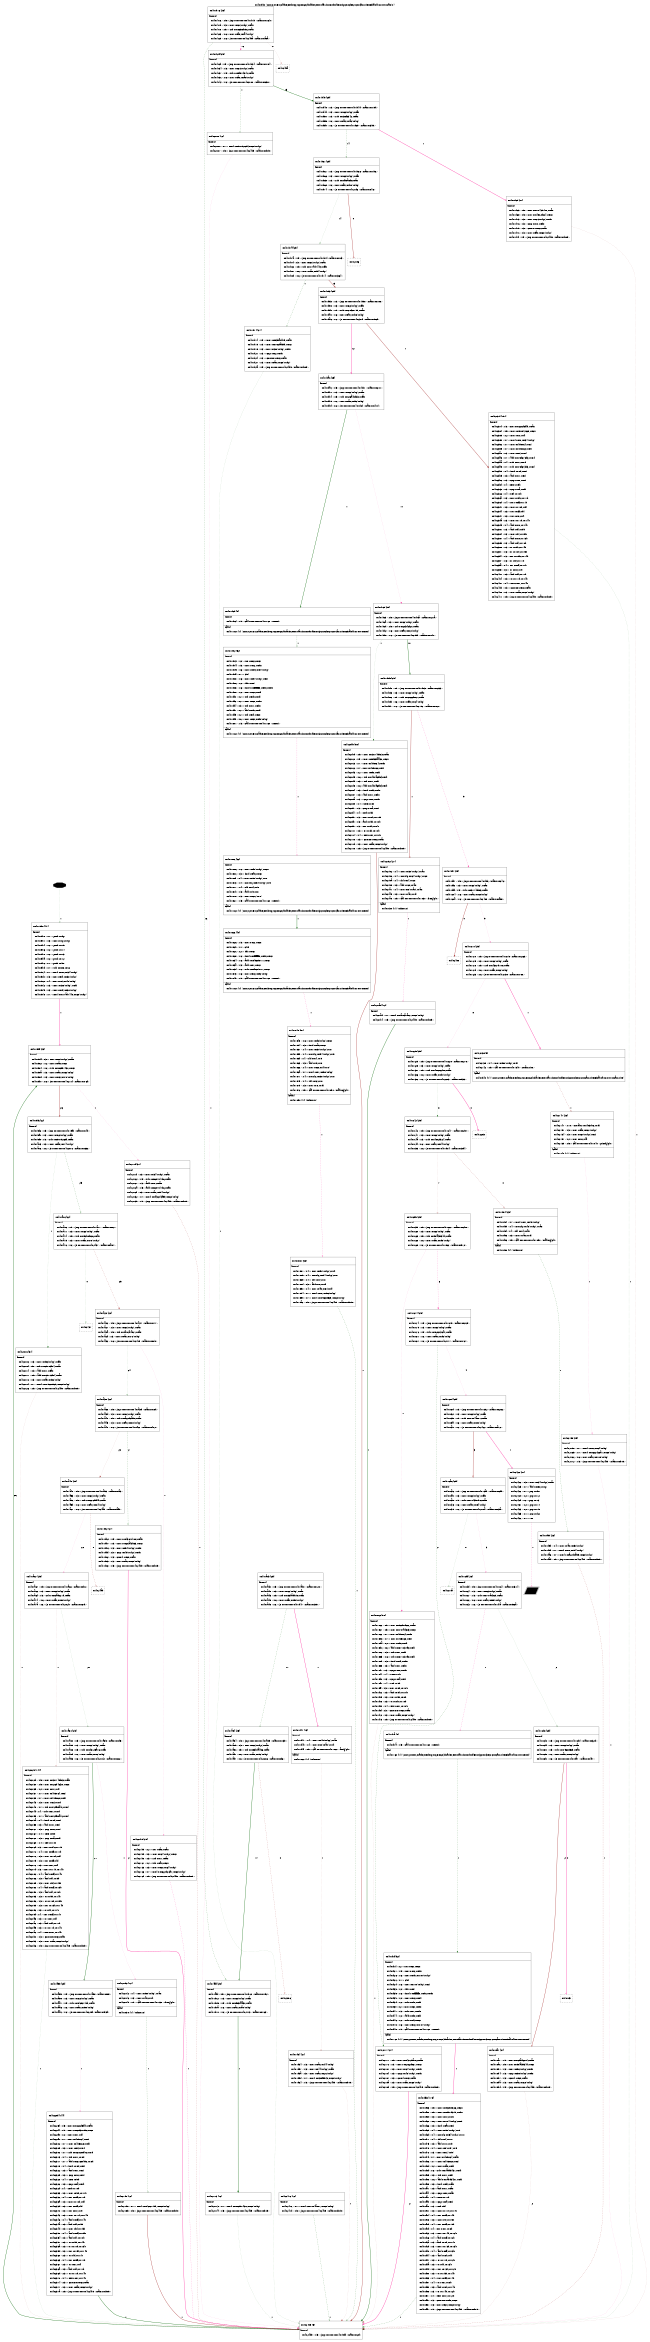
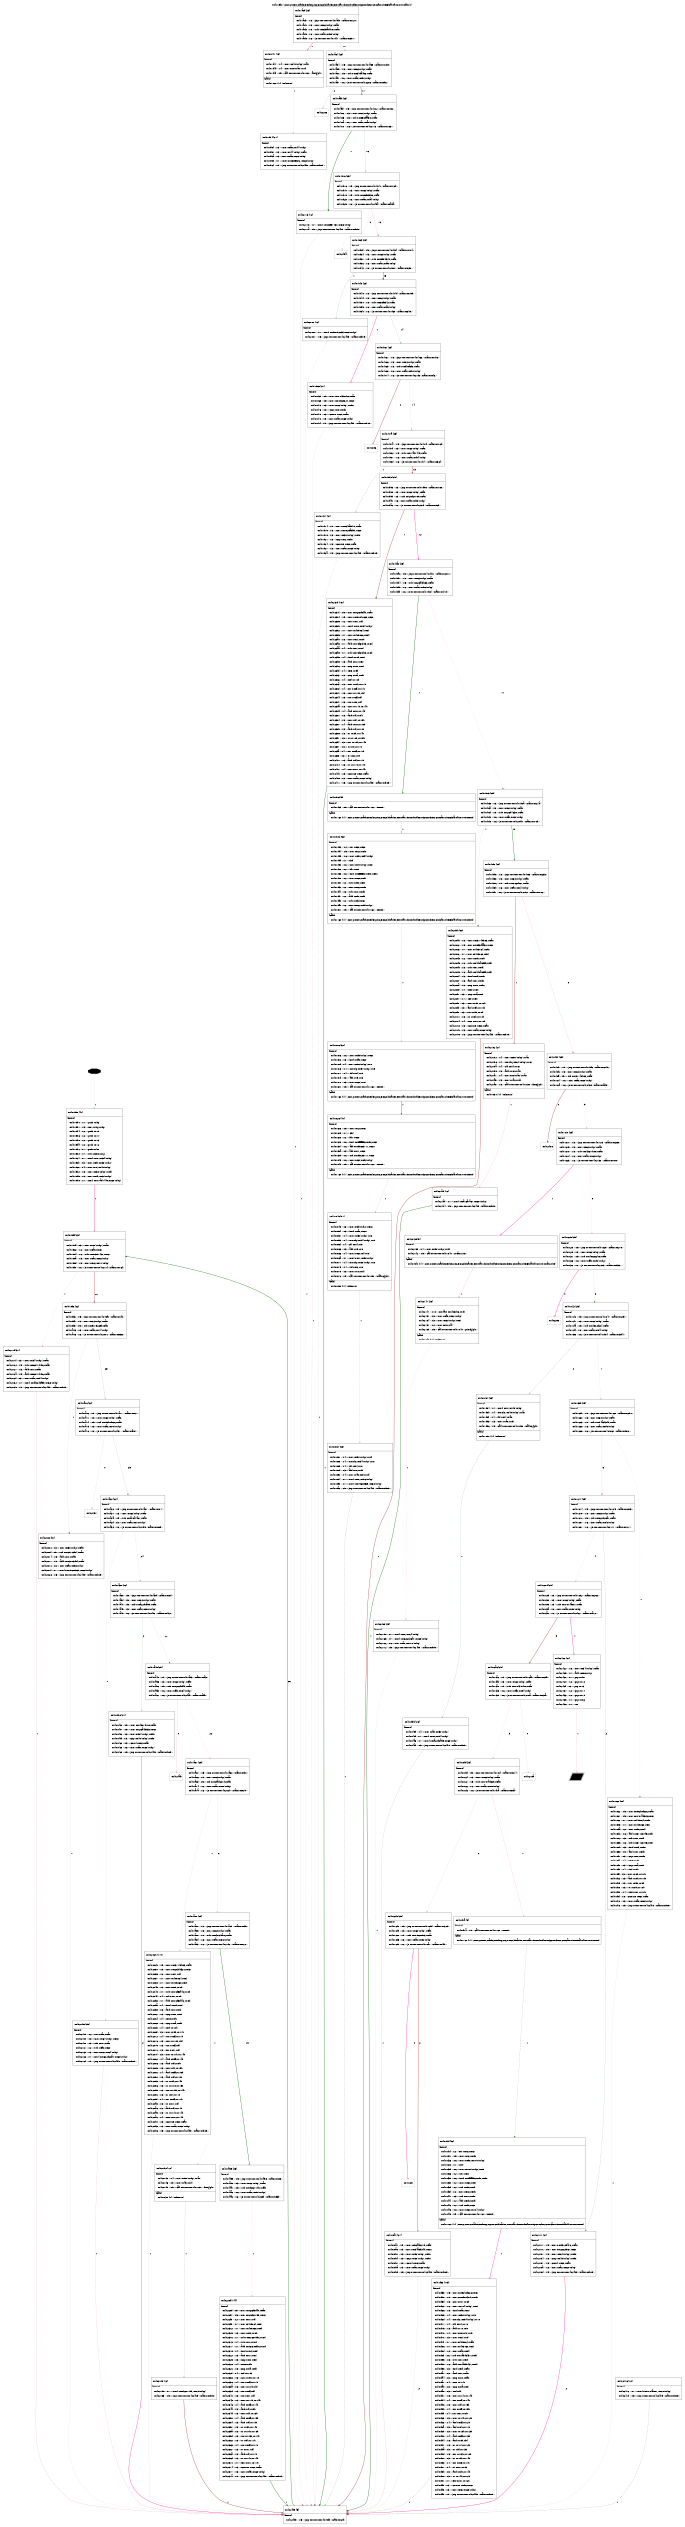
(204, 1011) -> (365, 151)
(629, 1535) -> (324, 1646)
